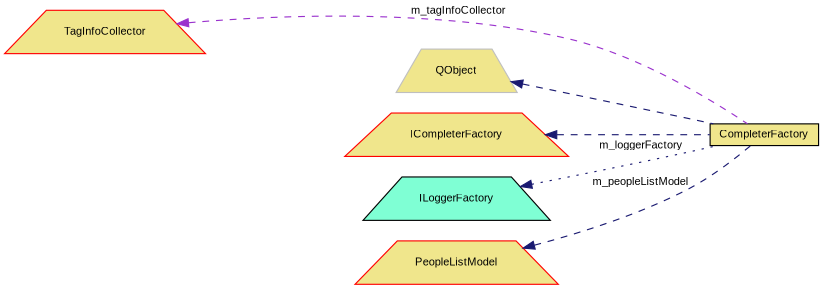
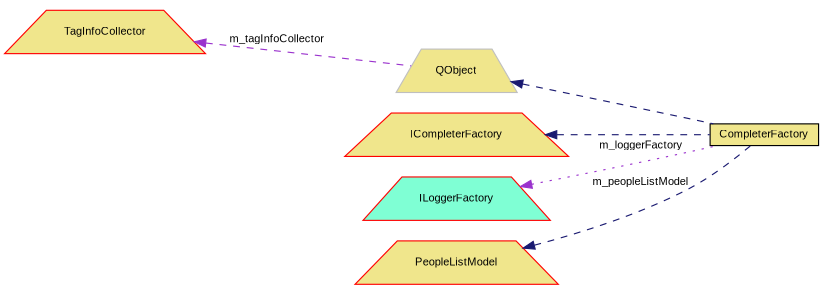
(479, 24) -> (309, 54)
(625, 166) -> (625, 166)
(457, 199) -> (457, 199)
